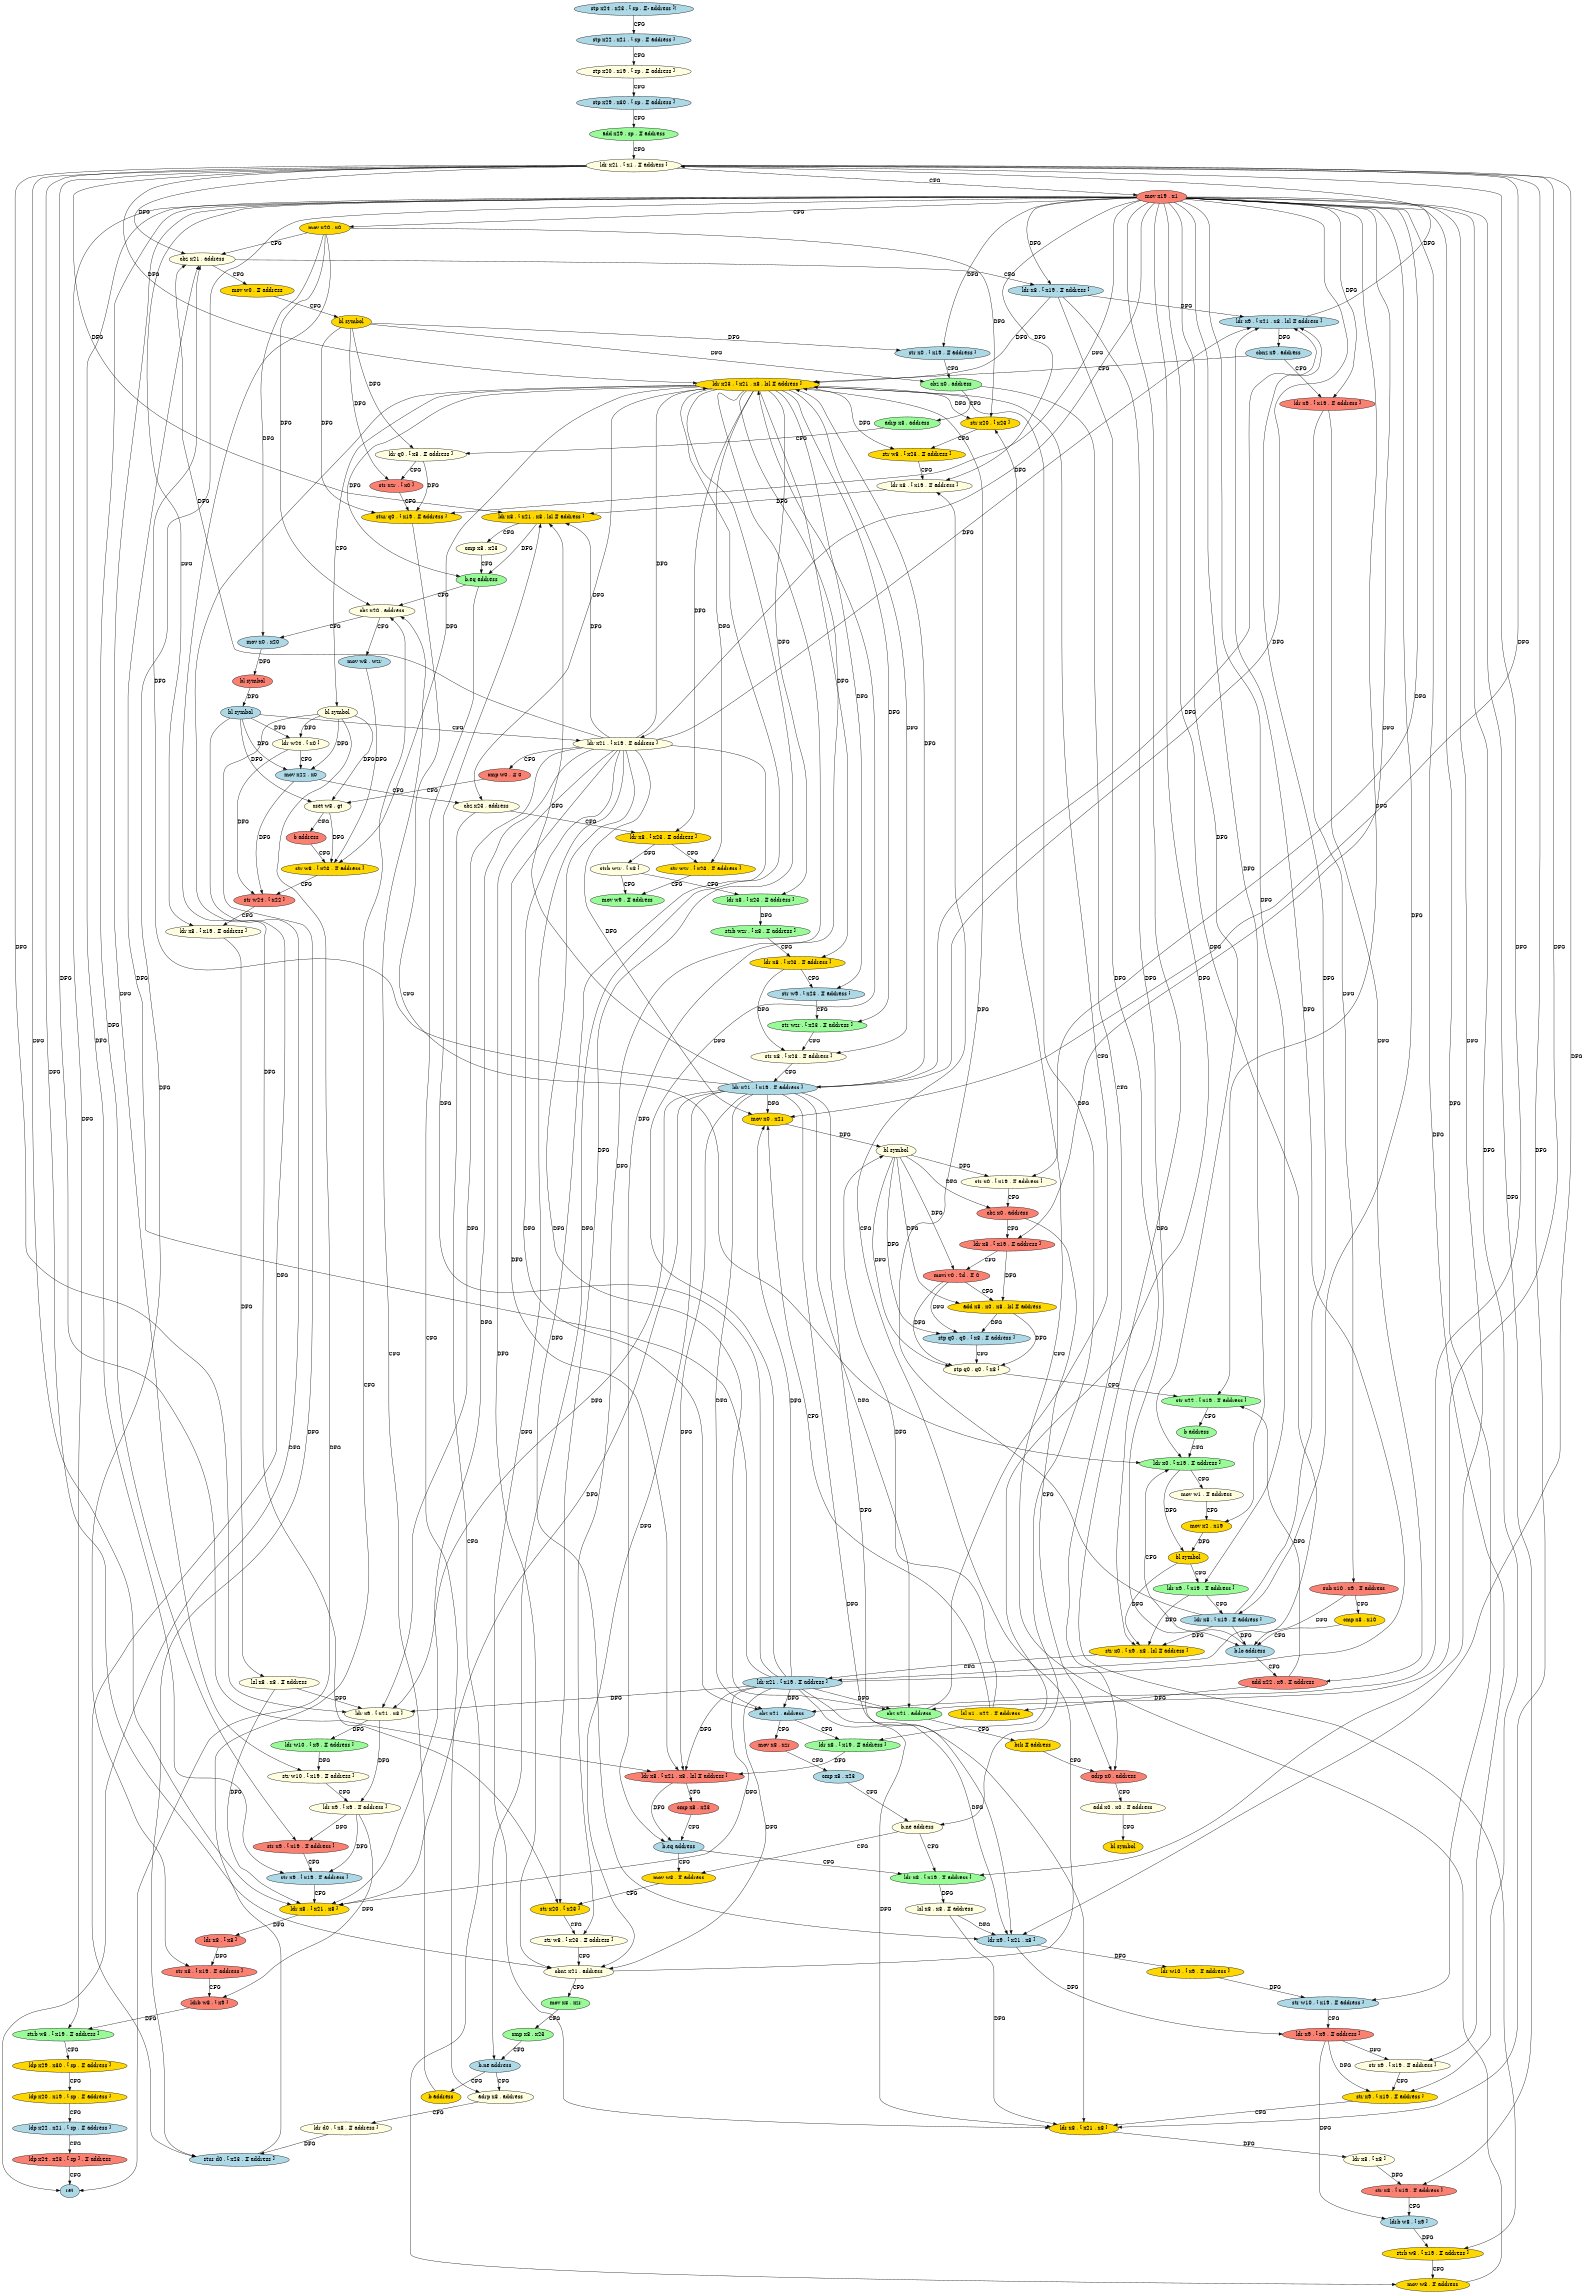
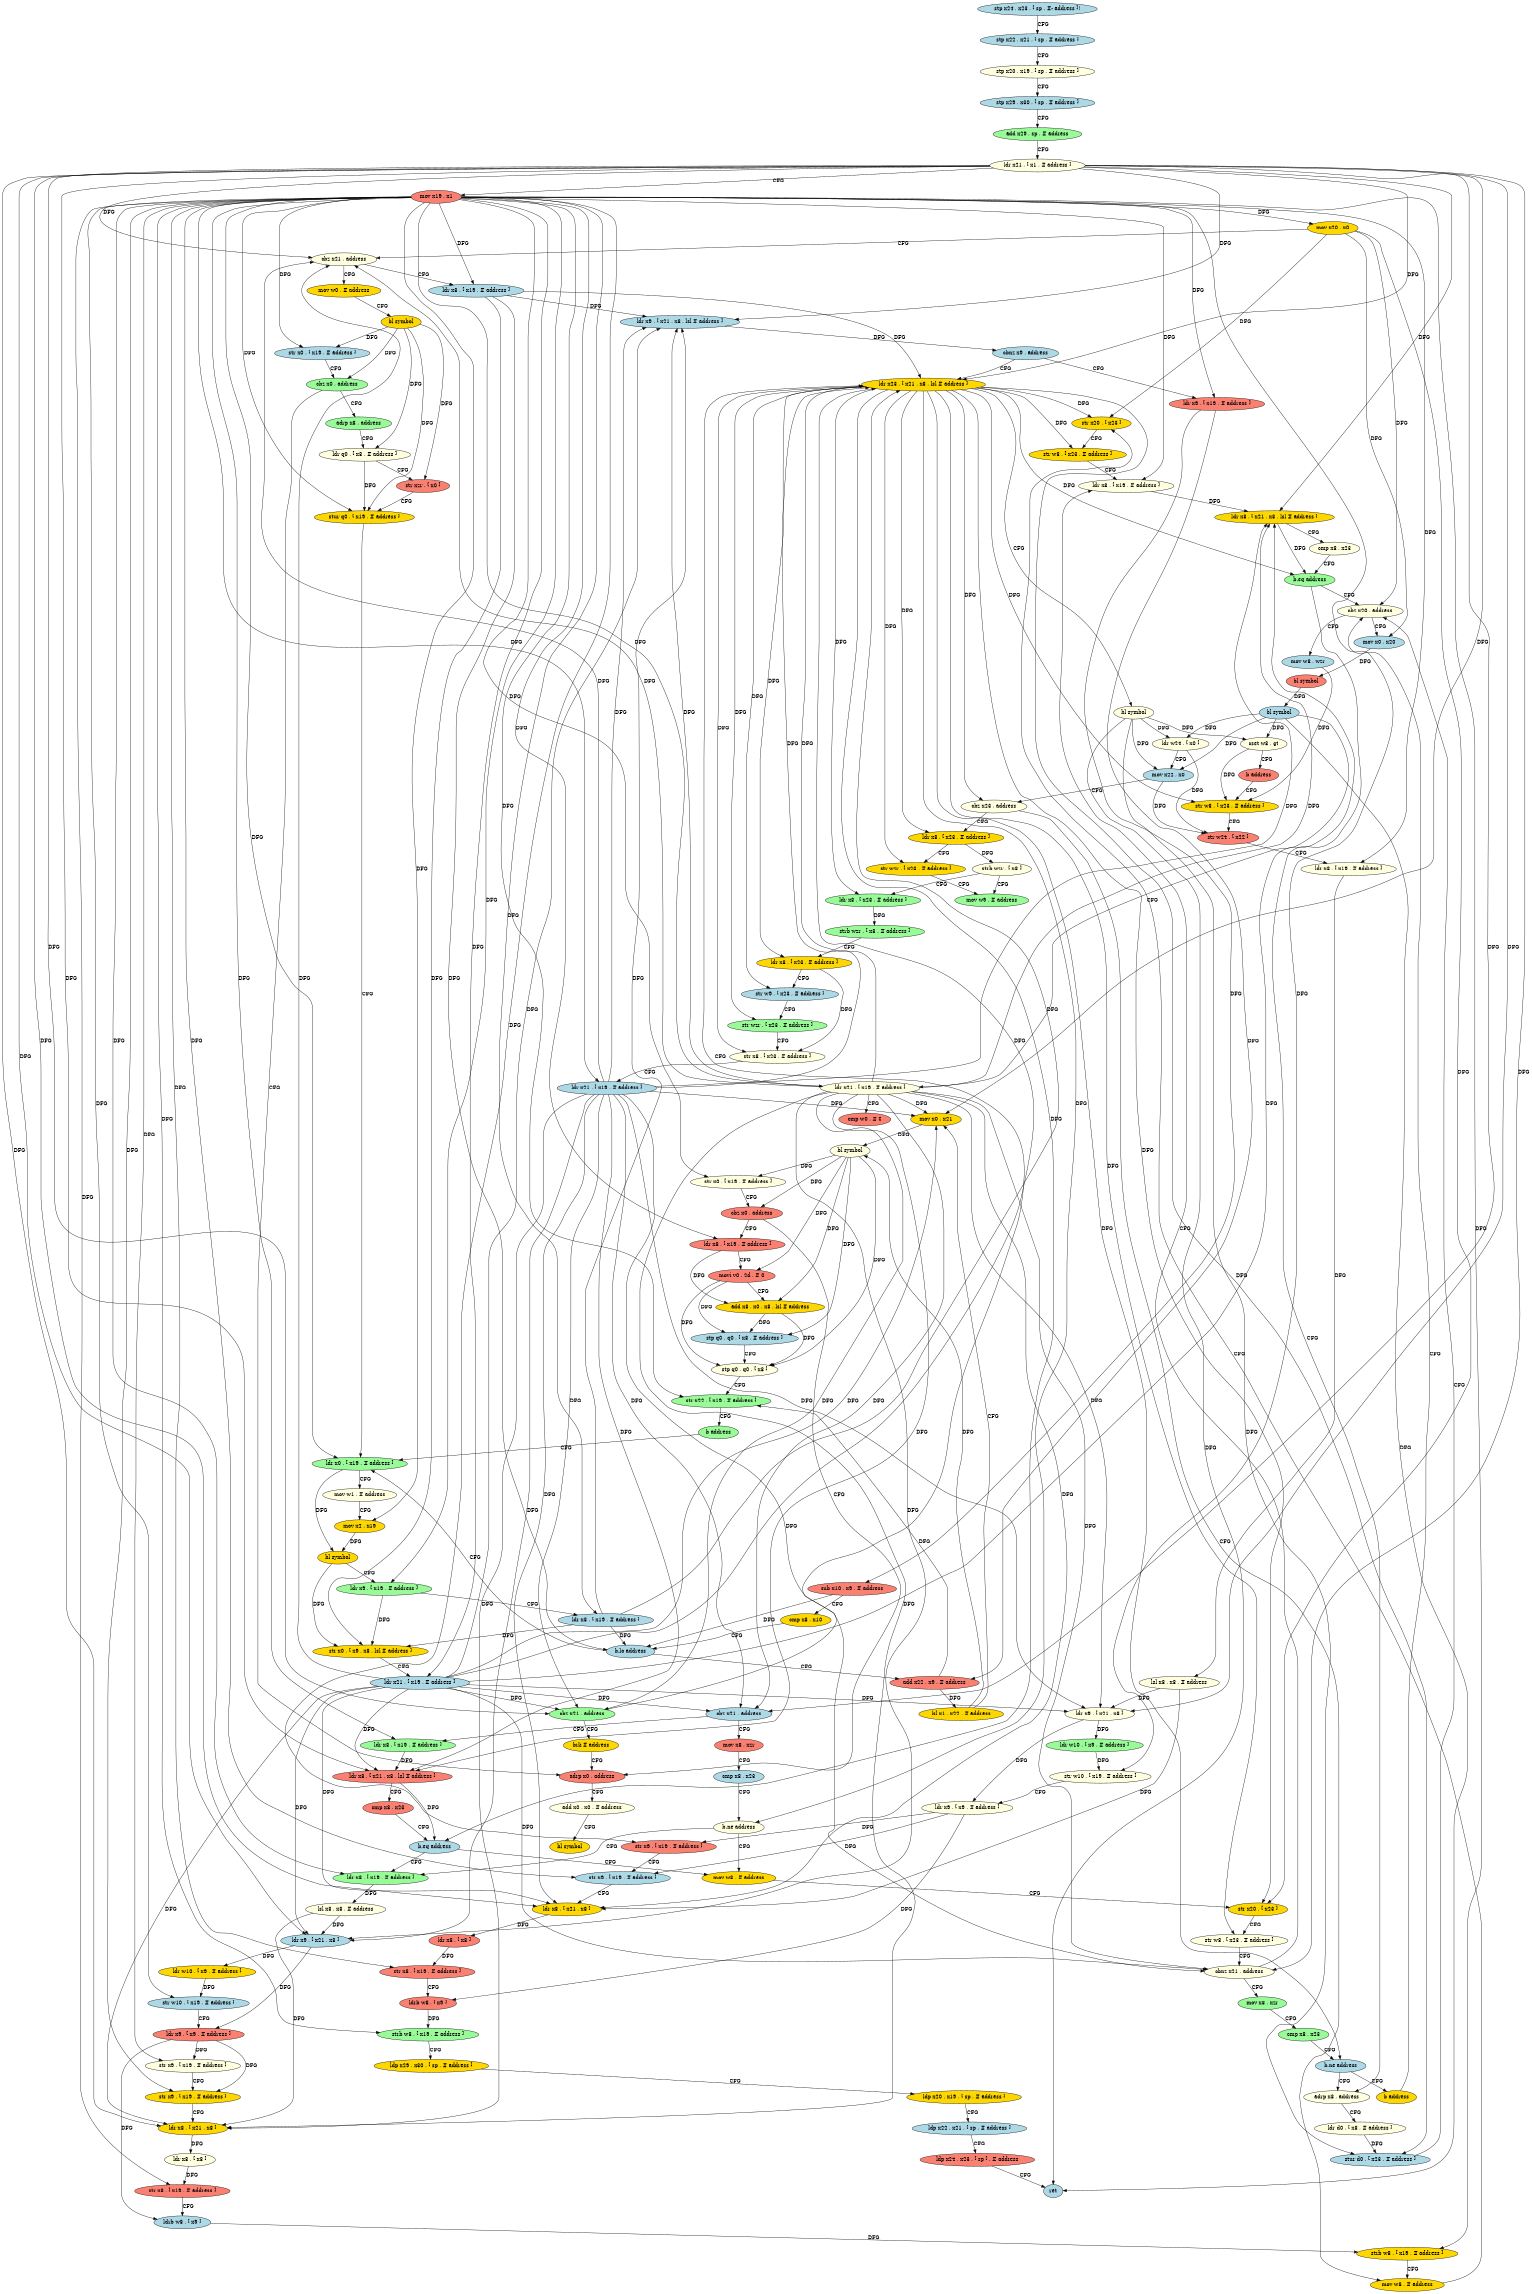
(1143, 181) -> (1081, 291)
(799, 212) -> (1264, 212)
(421, 790) -> none
